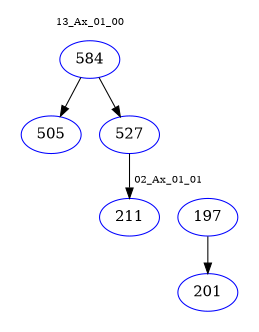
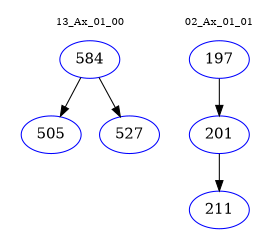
(130, 177) -> (219, 167)
